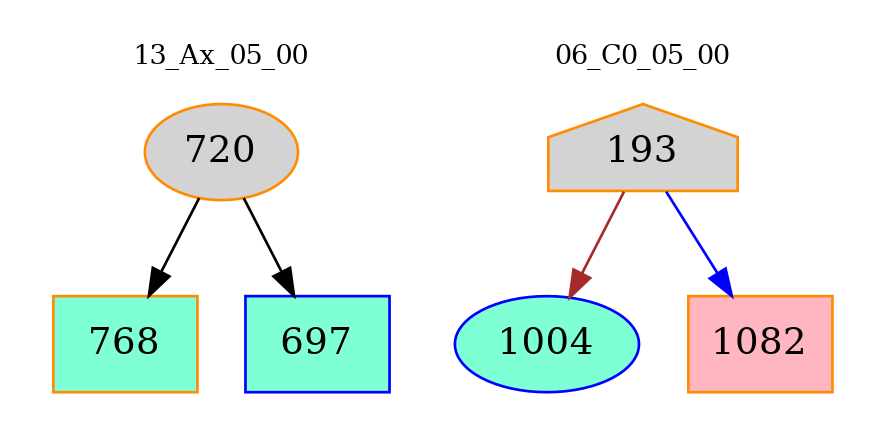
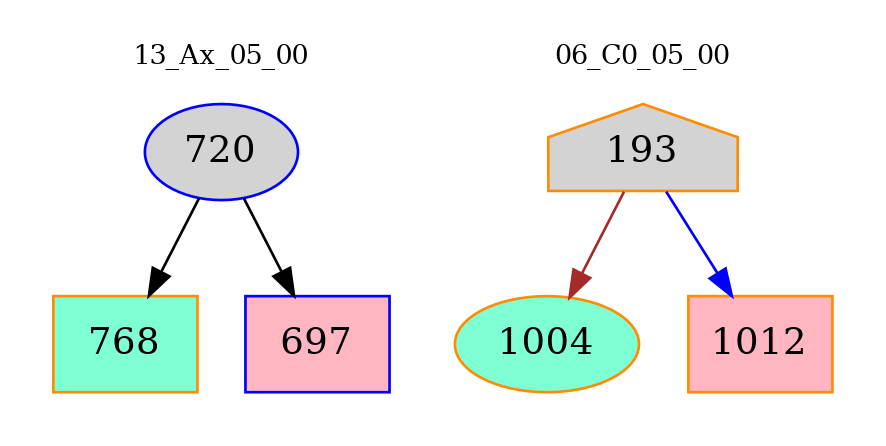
(221, 152) -> (221, 152)
(317, 344) -> (317, 344)
(547, 344) -> (547, 344)
(760, 344) -> (760, 344)
